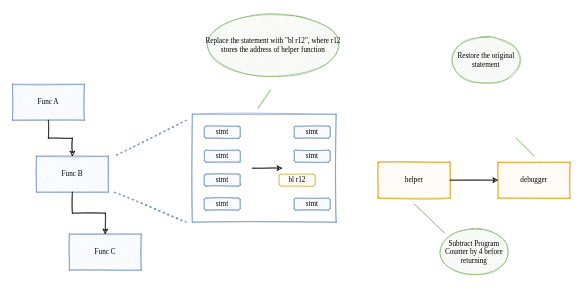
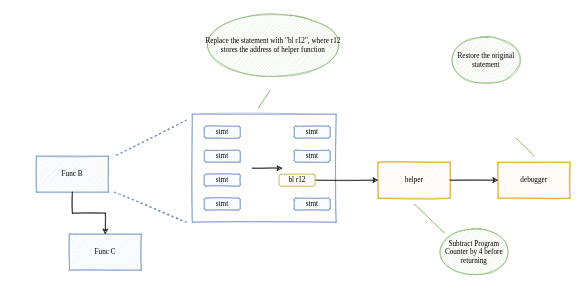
(48, 102) -> none
(59, 138) -> none
none -> (345, 180)
